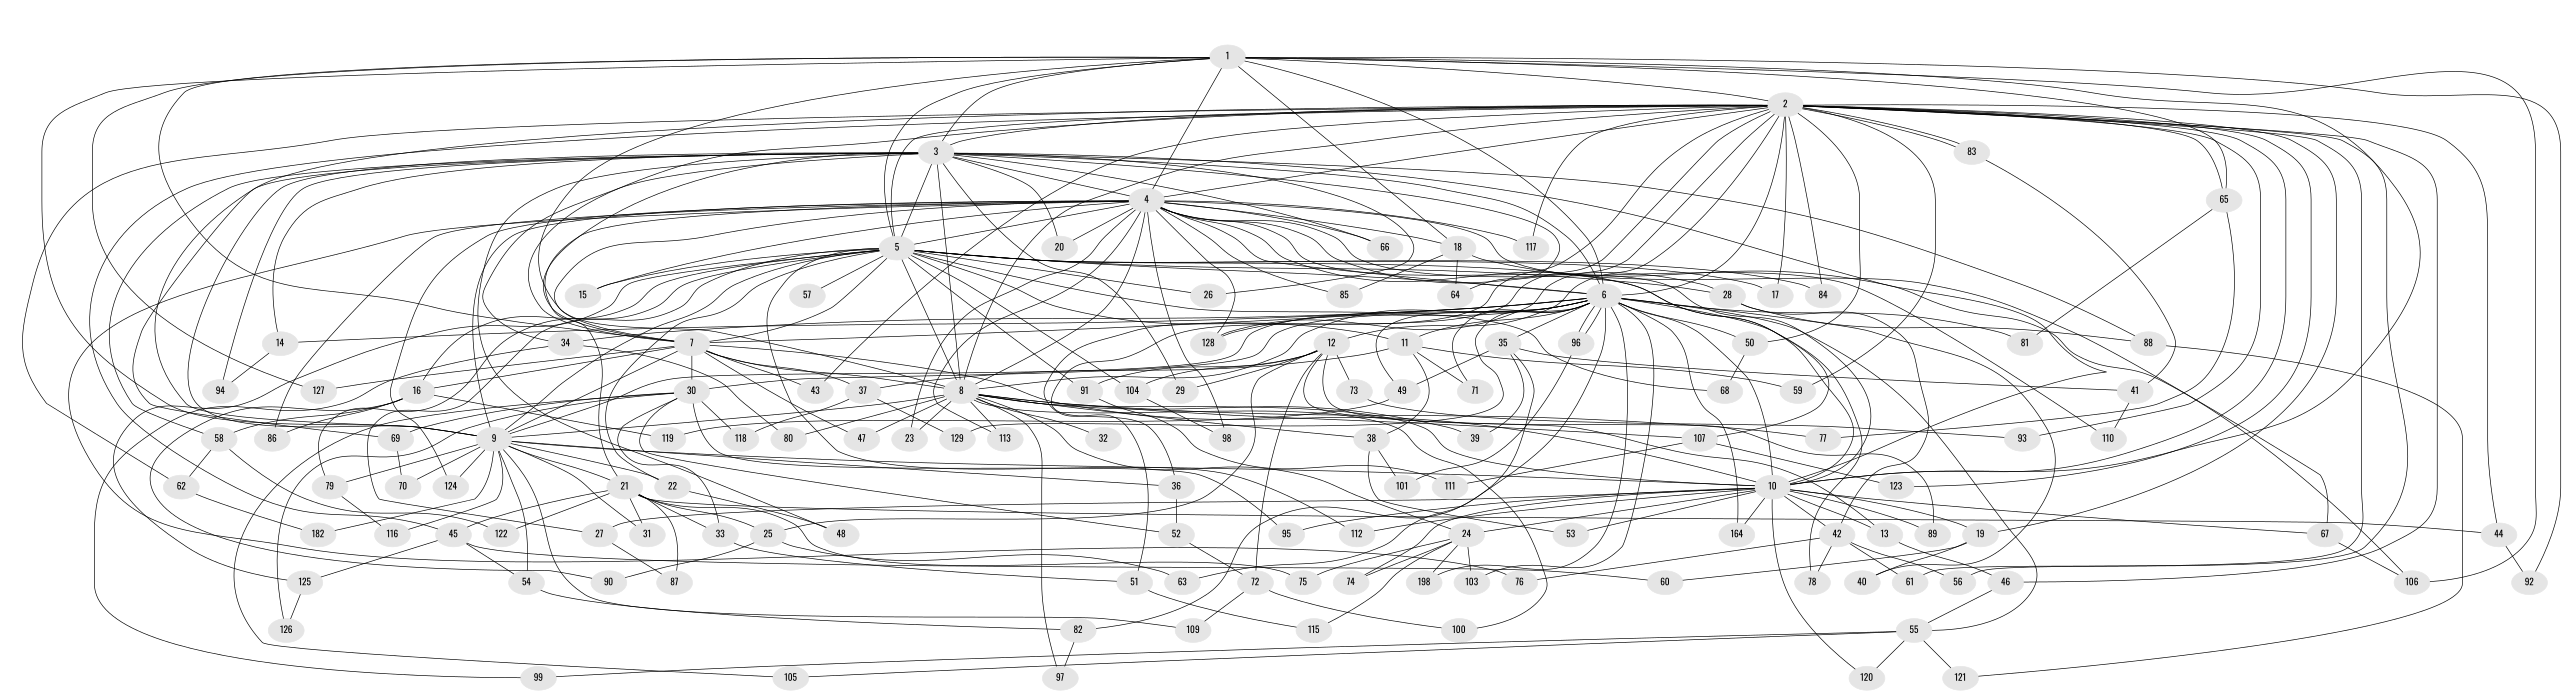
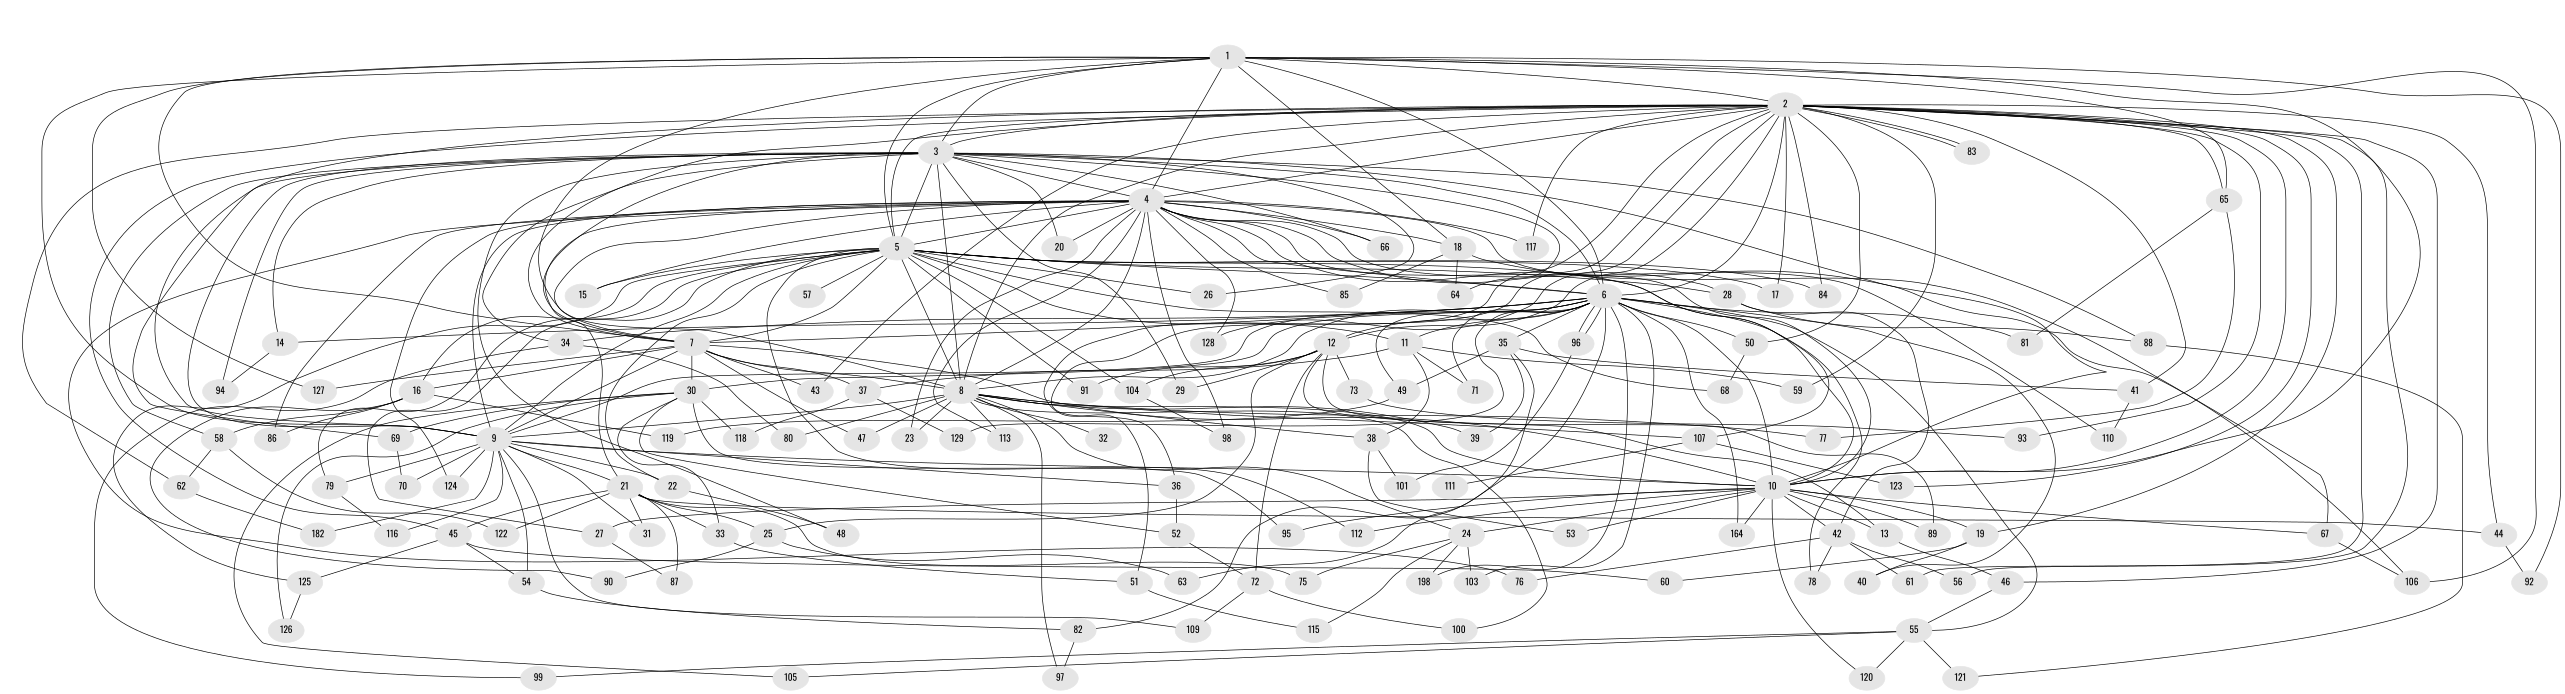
(2115, 253) -> (2066, 173)
(1404, 315) -> (1468, 320)
(1234, 462) -> none
(1351, 583) -> none
